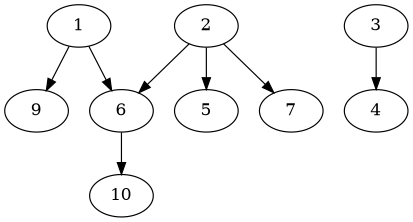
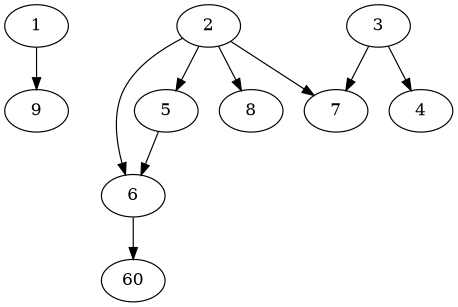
(98, 63) -> (152, 148)
none -> (360, 63)
none -> (251, 111)
(121, 196) -> (133, 281)
